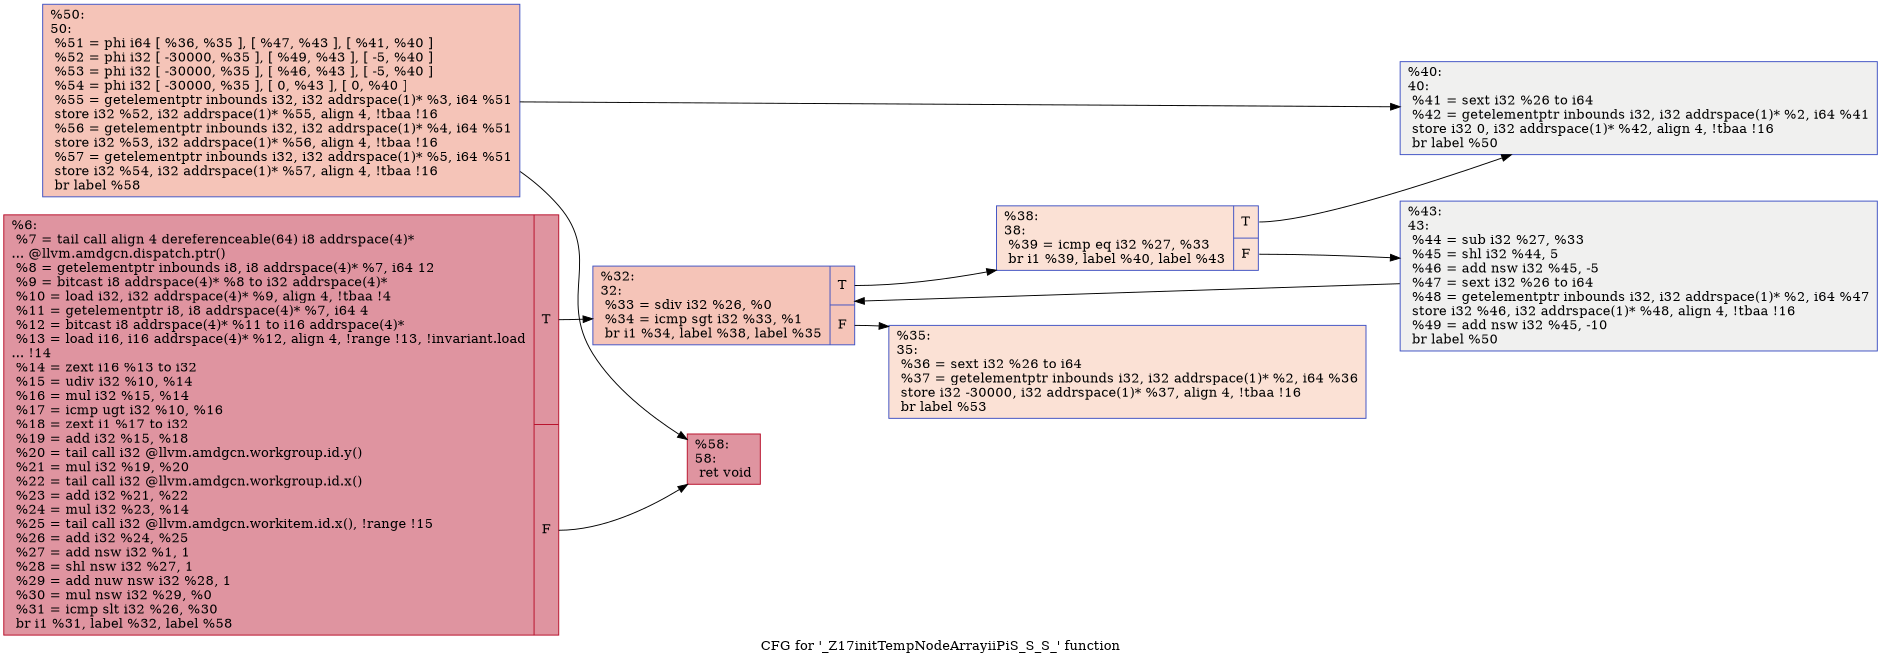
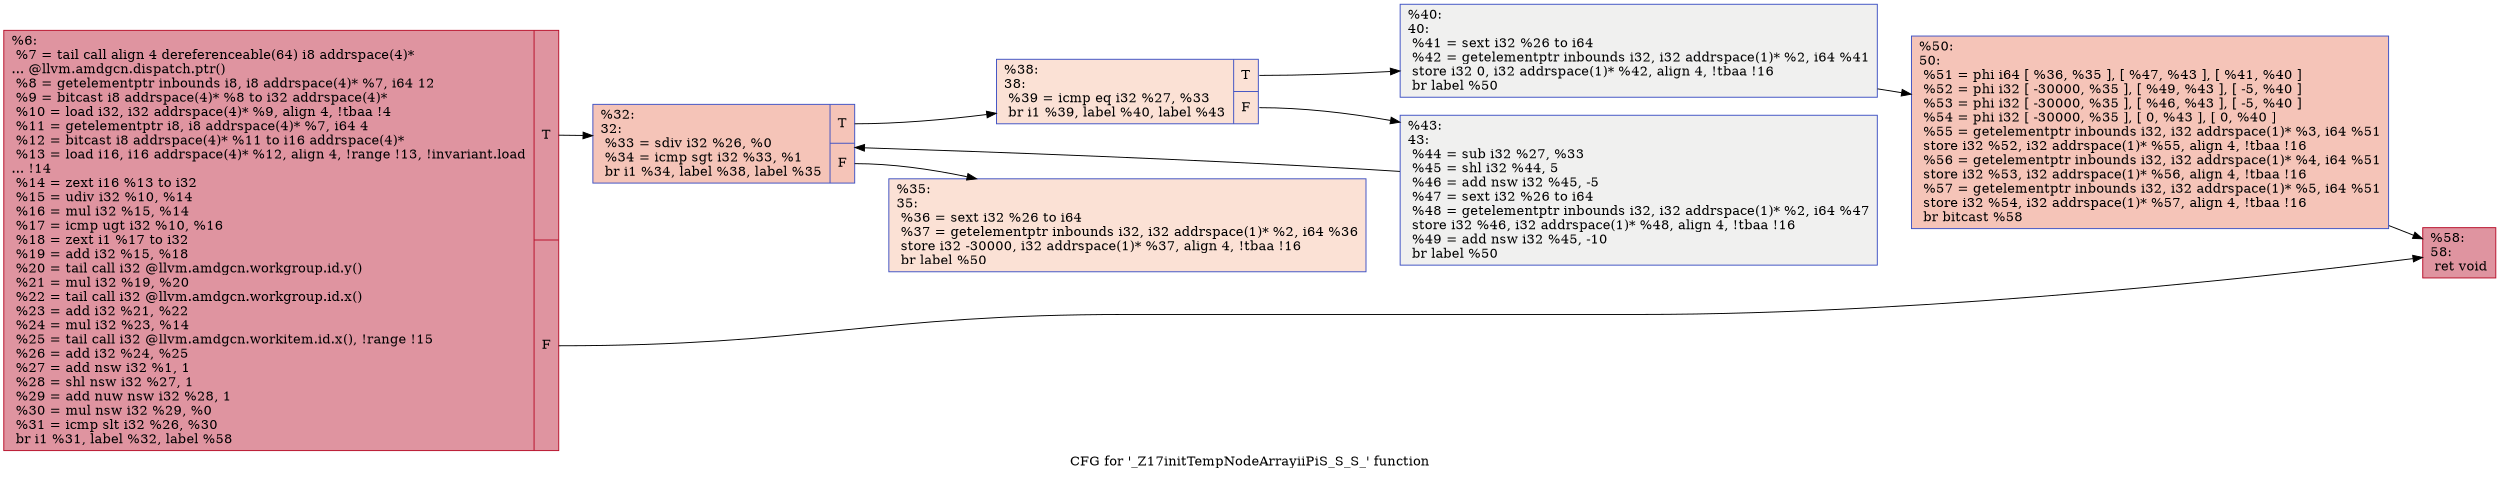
(955, 104) -> (1890, 91)
(96, 185) -> (1971, 217)
(942, 407) -> (942, 260)
